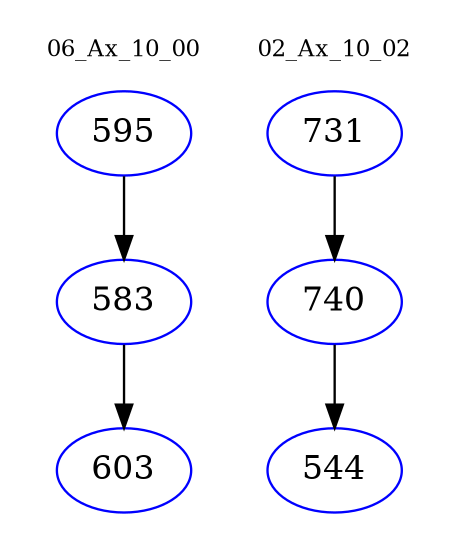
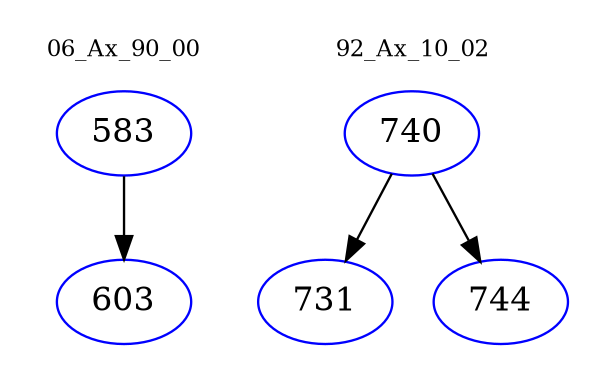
(124, 50) -> (124, 50)
(335, 50) -> (413, 50)
(124, 133) -> none
(335, 206) -> (374, 207)
(335, 470) -> (501, 302)
